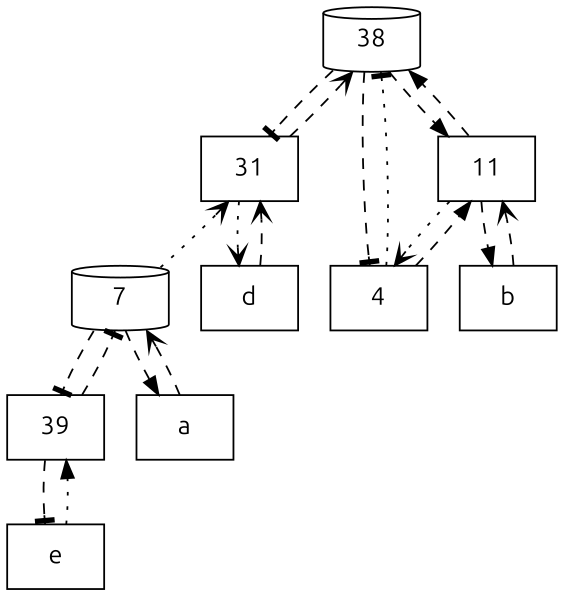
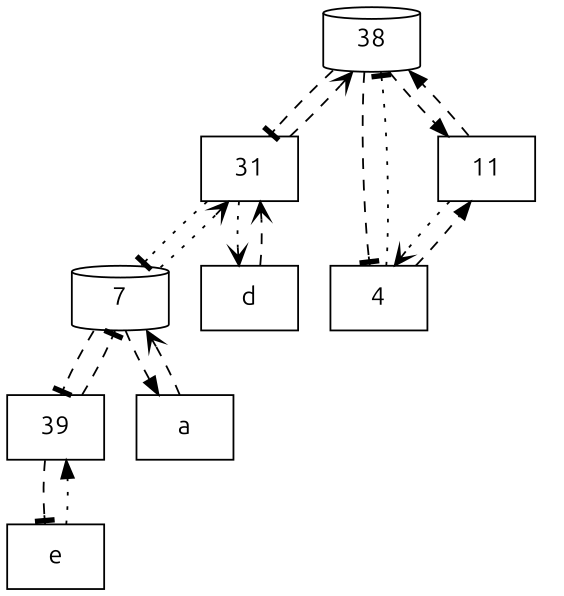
none -> (177, 230)
(508, 298) -> none
